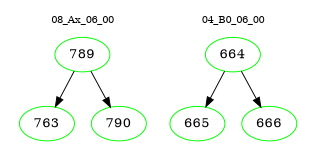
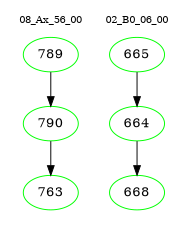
(83, 21) -> (51, 21)
(233, 21) -> (137, 21)
(67, 85) -> (51, 153)
(218, 85) -> (137, 84)
(269, 124) -> (137, 193)
